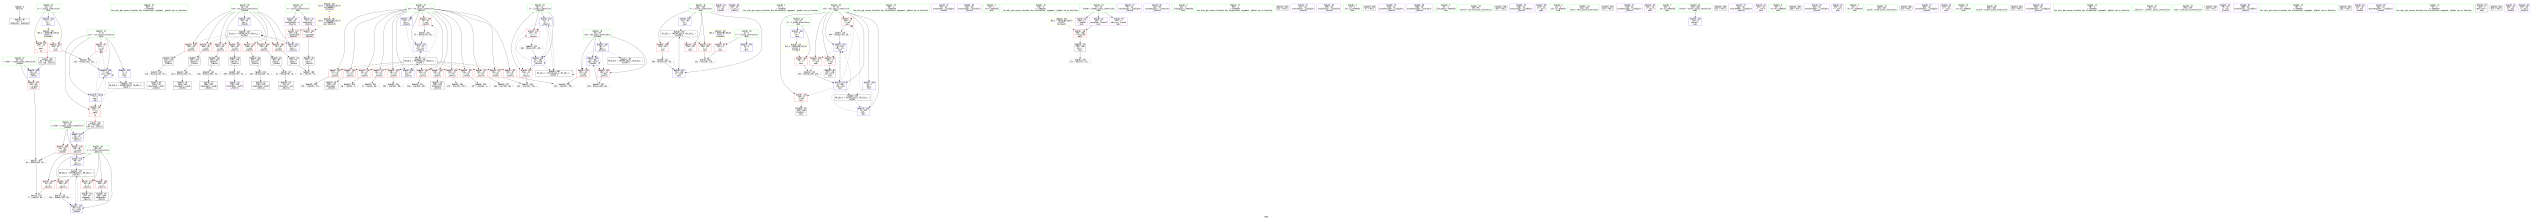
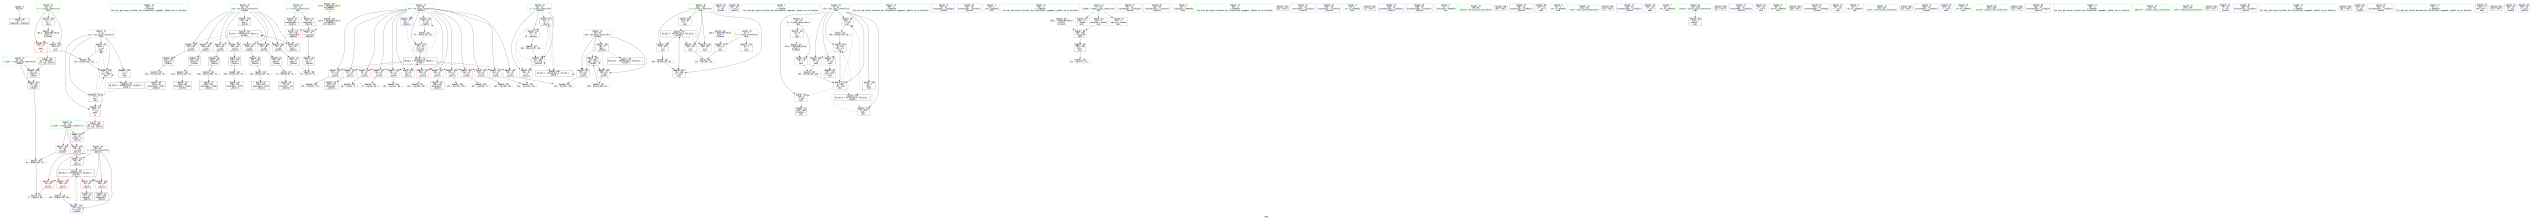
(705, 54) -> (698, 55)
